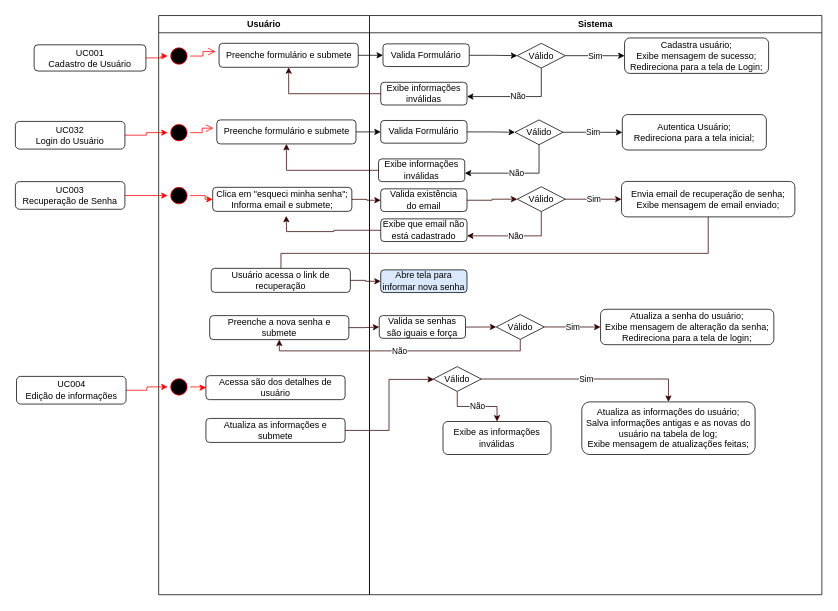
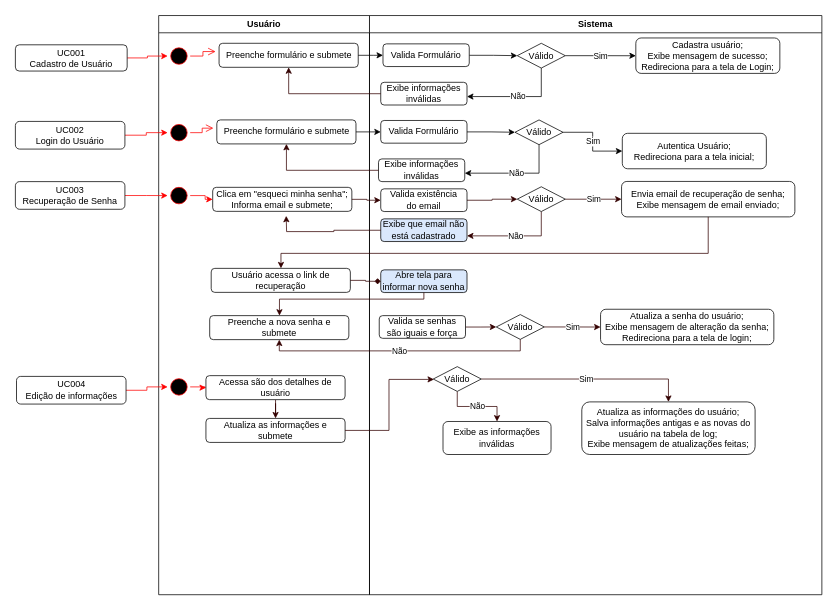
(696, 56) -> (708, 56)
(90, 58) -> (71, 58)
(694, 132) -> (694, 151)
(70, 135) -> (70, 135)
(424, 230) -> (424, 230)
(281, 264) -> (281, 261)
(374, 281) -> (373, 281)
none -> (279, 303)
(361, 327) -> none
none -> (275, 411)
